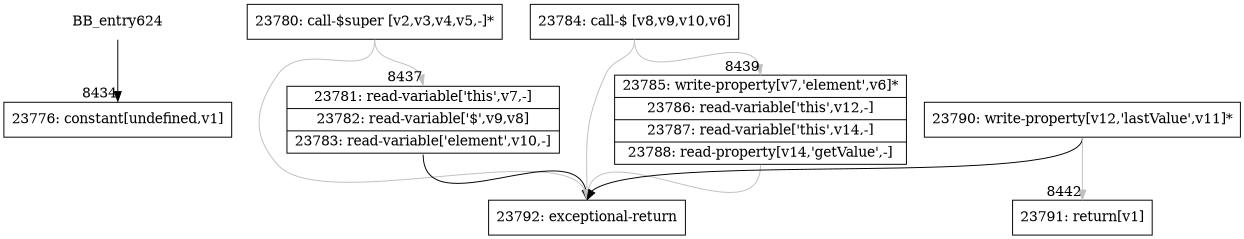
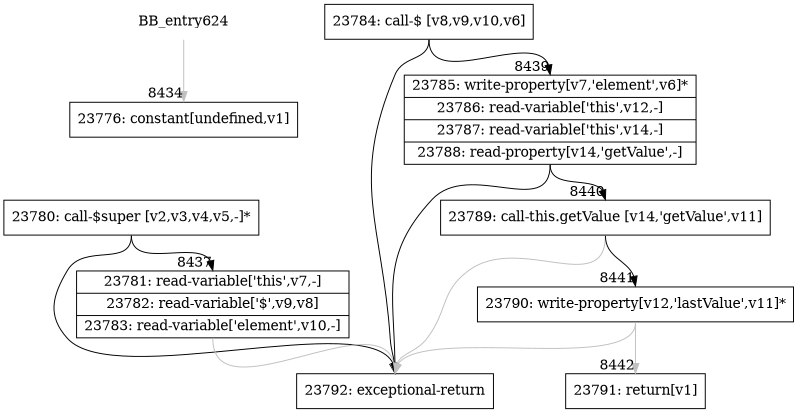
(693, 58) -> (485, 58)
(394, 61) -> (167, 253)
(118, 66) -> (184, 66)
(593, 108) -> (372, 193)
(839, 169) -> (520, 348)
(496, 179) -> (299, 357)
(325, 180) -> (155, 356)
(678, 183) -> (420, 214)
none -> (605, 218)
